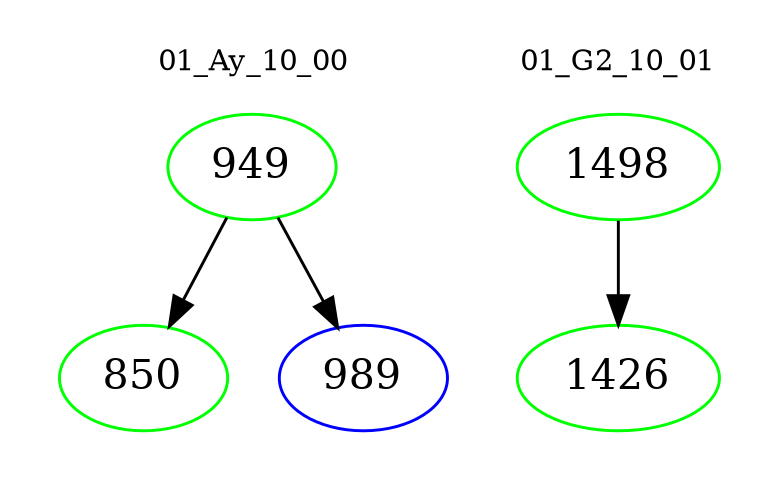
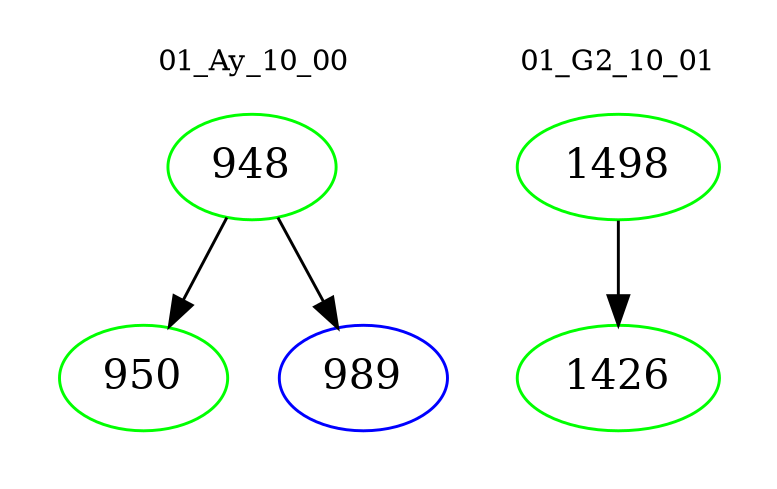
(252, 167) -> (252, 167)
(144, 378) -> (144, 378)
